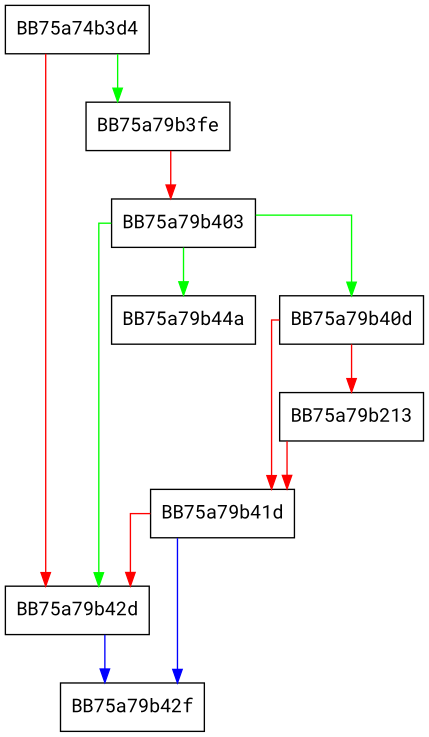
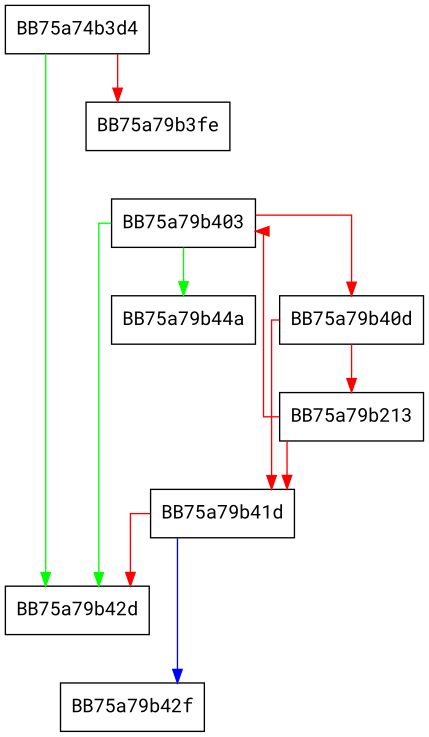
(118, 71) -> (118, 71)
(171, 168) -> (264, 331)
(337, 215) -> (337, 215)
(46, 313) -> (46, 313)
(105, 652) -> none
